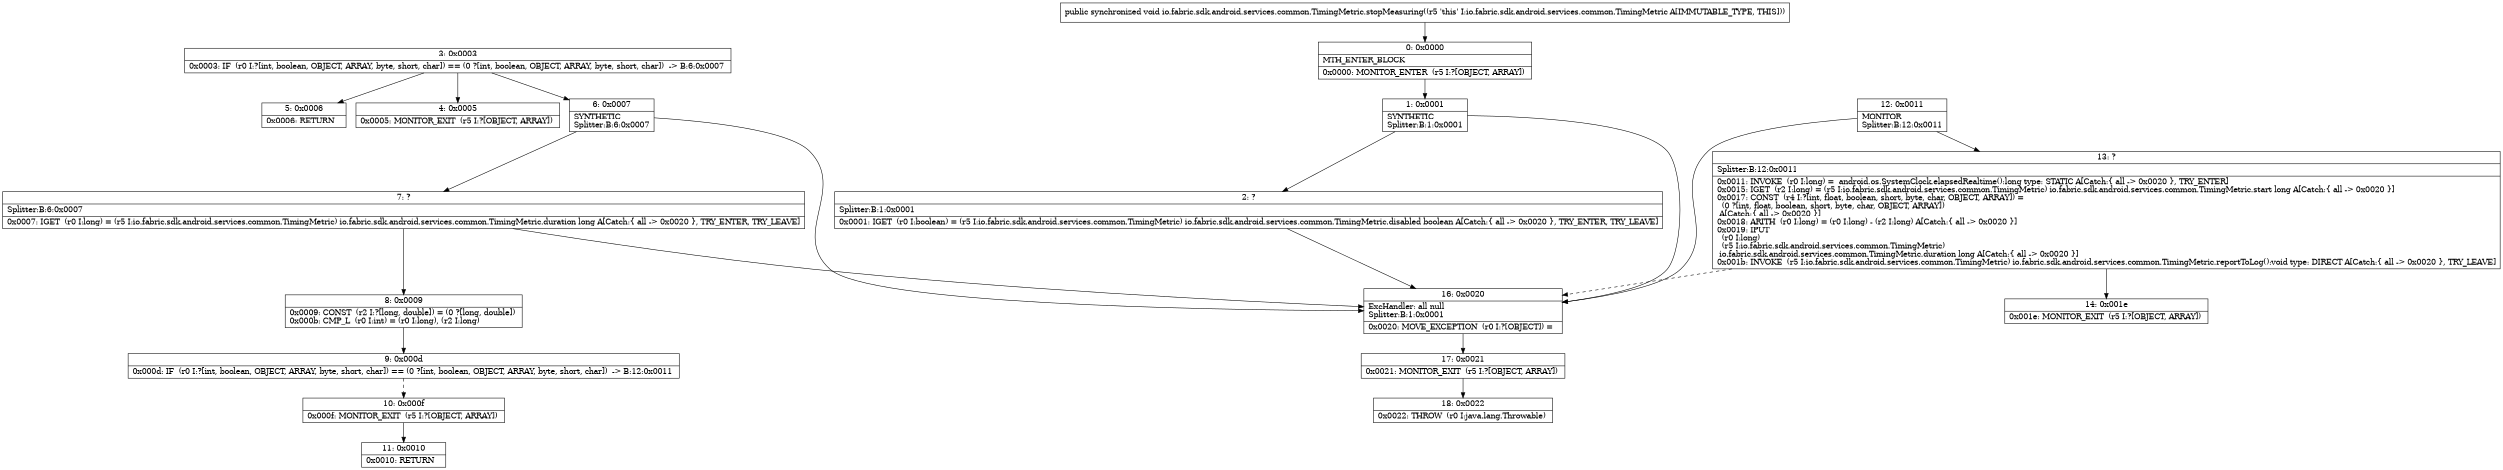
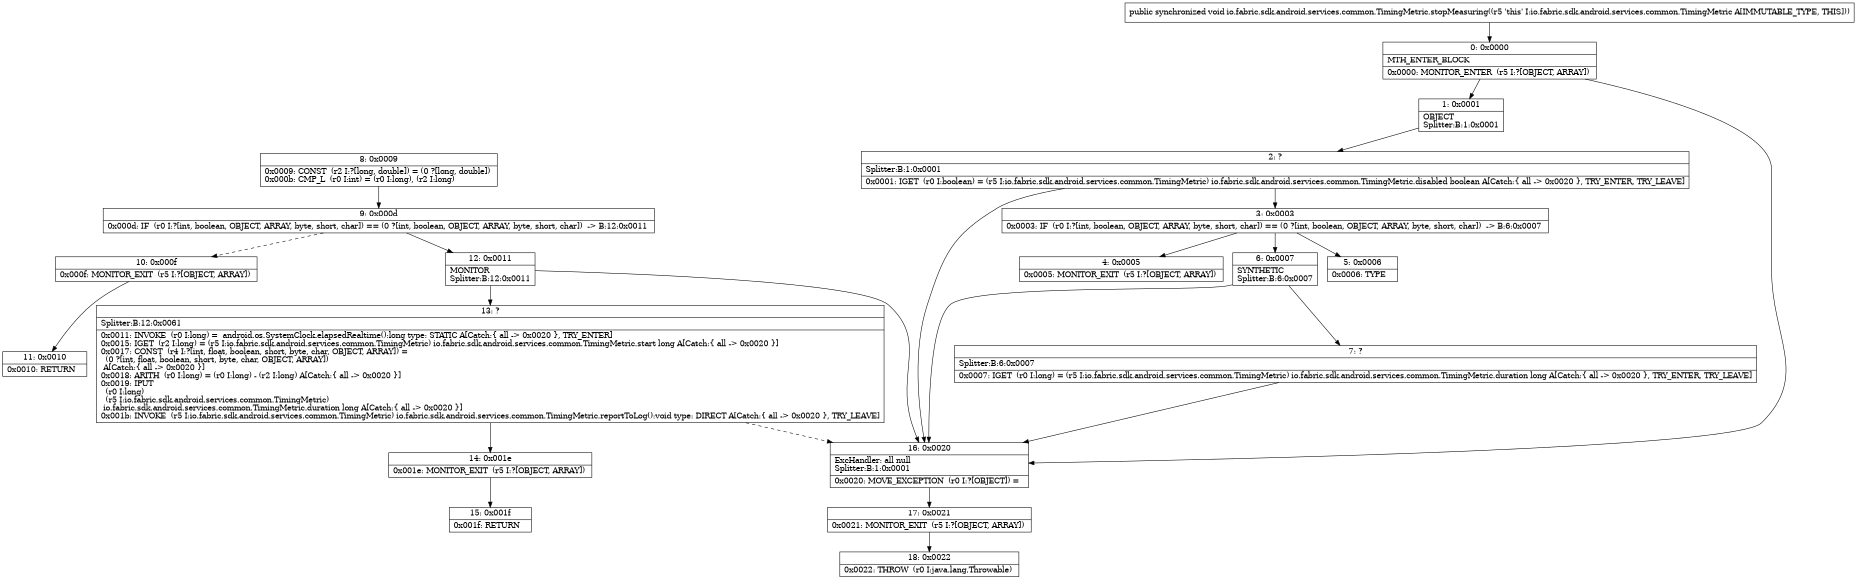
(1411, 117) -> (1439, 117)
(304, 121) -> (1363, 275)
(1673, 161) -> (1637, 441)
(1757, 170) -> (141, 324)
none -> (1275, 196)
none -> (427, 242)
(404, 259) -> none
none -> (490, 520)
